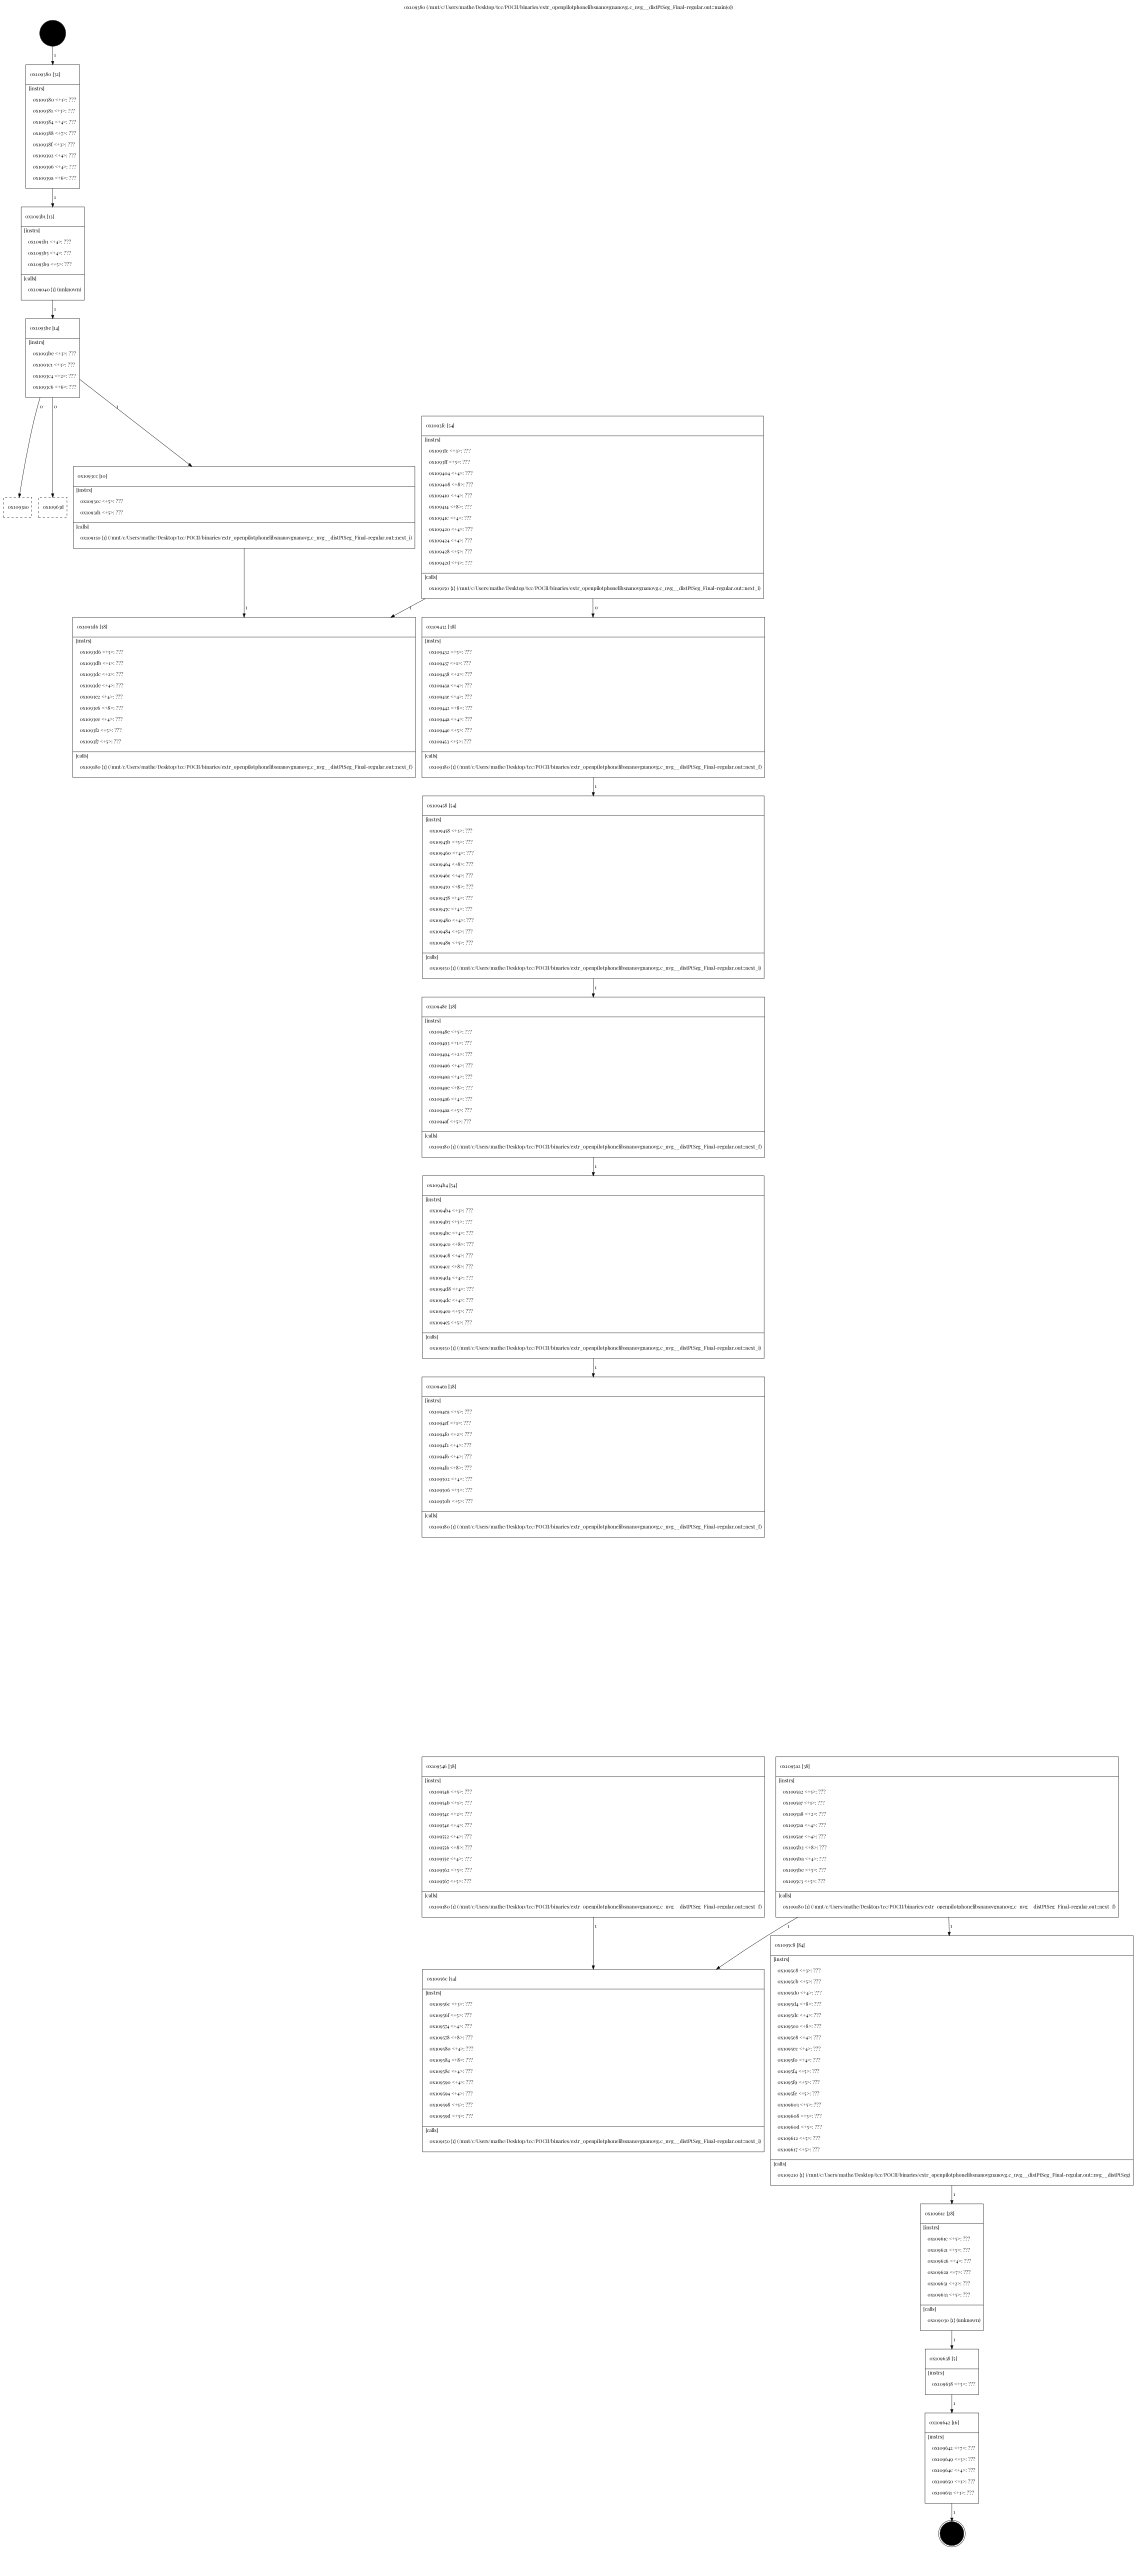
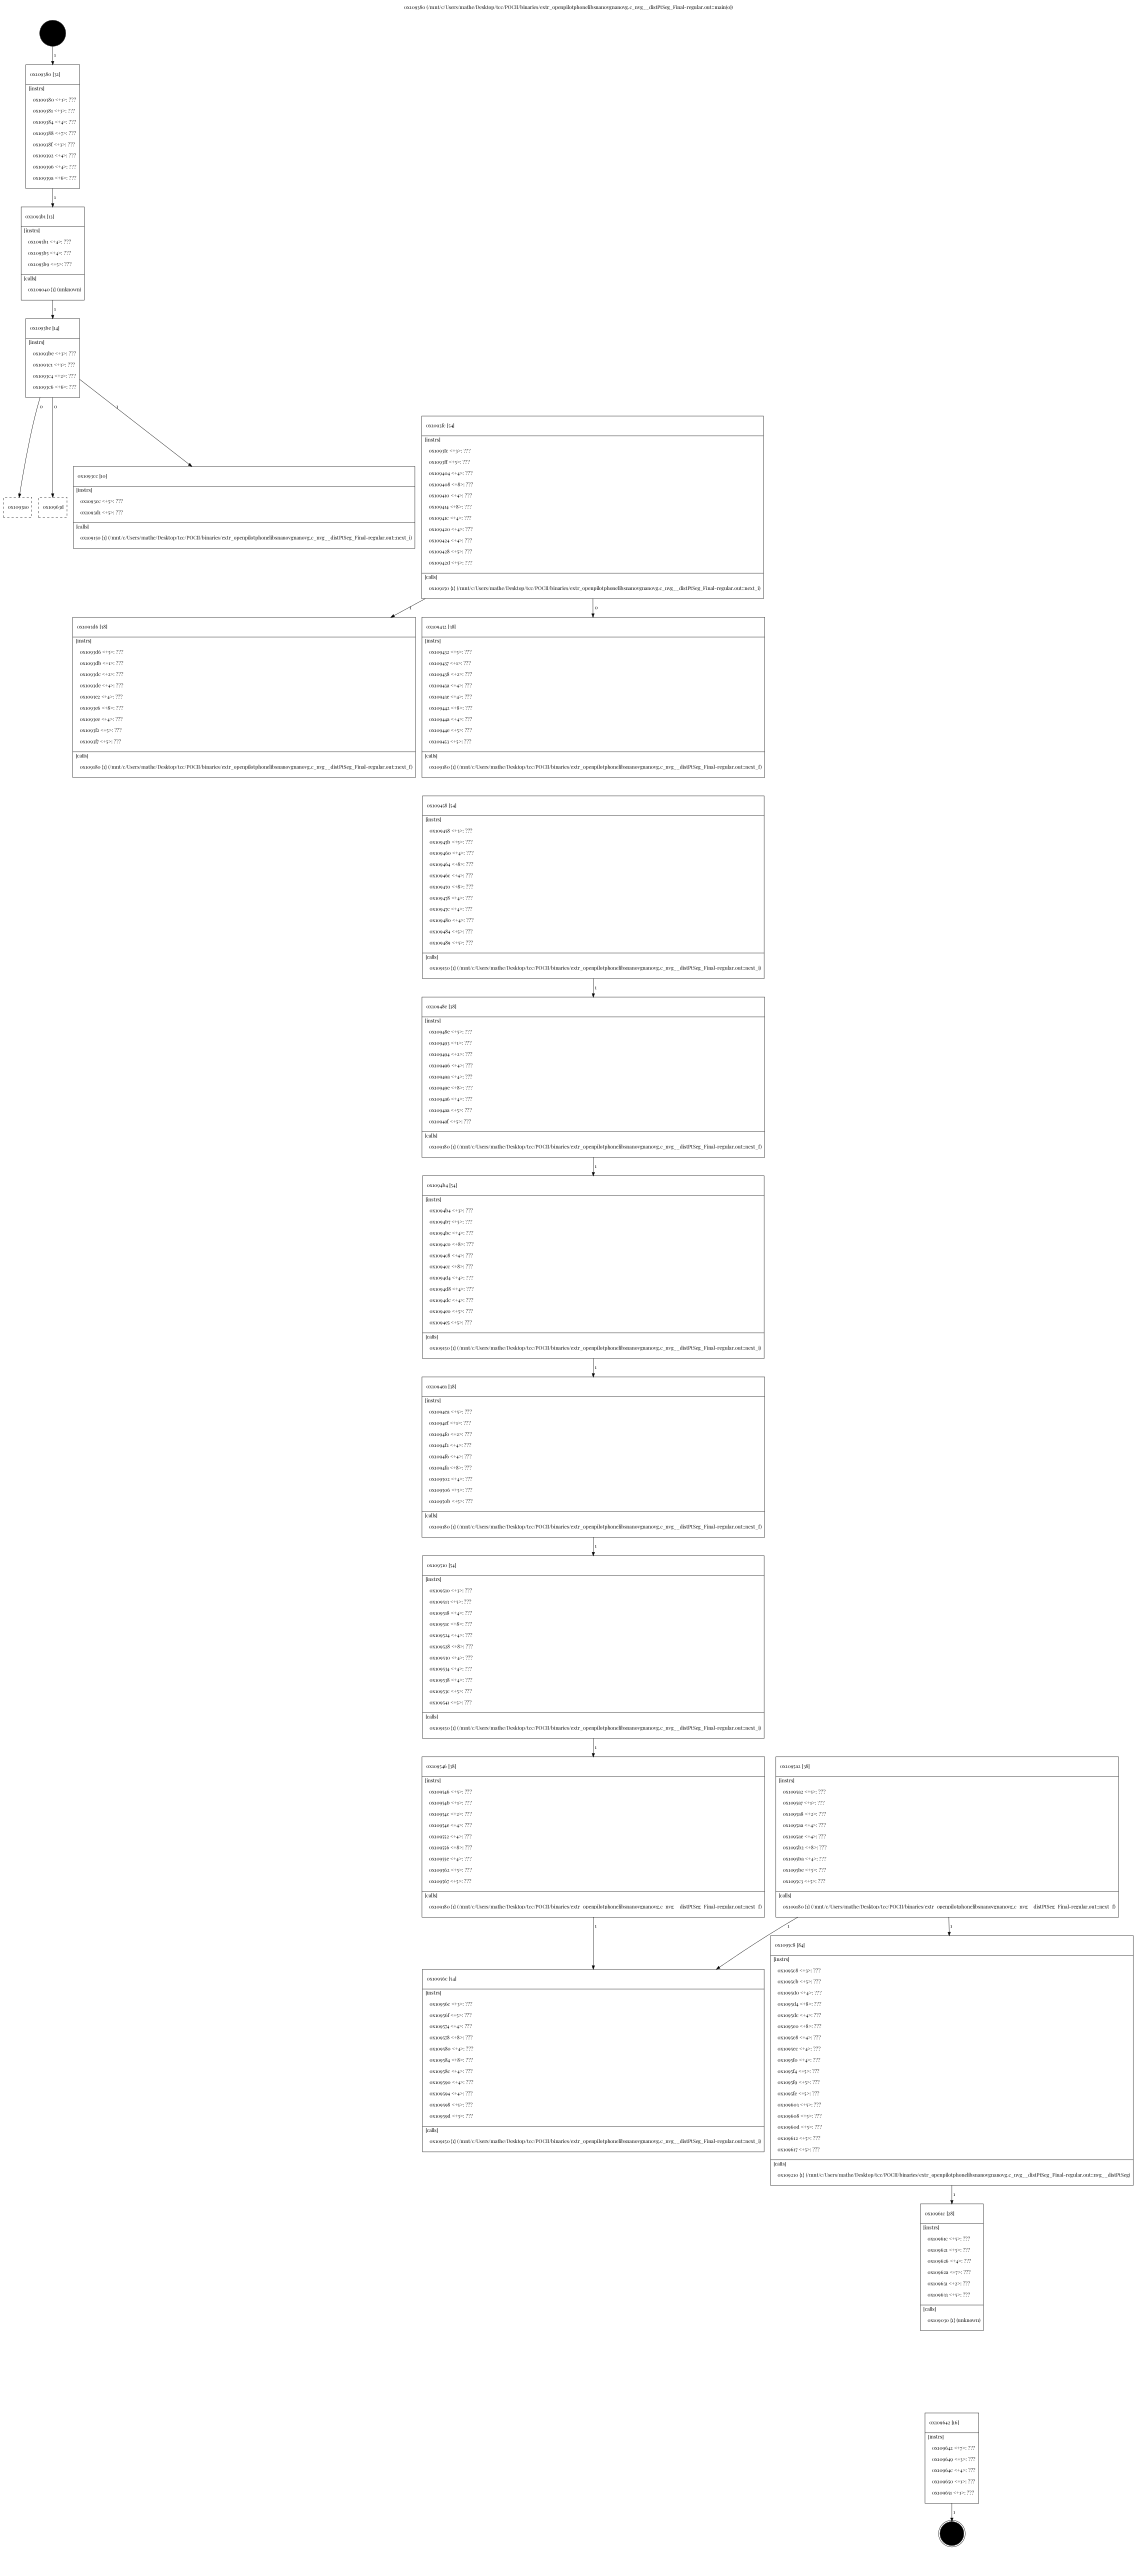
(244, 581) -> none
(593, 785) -> none
none -> (593, 1647)
(952, 2372) -> none
